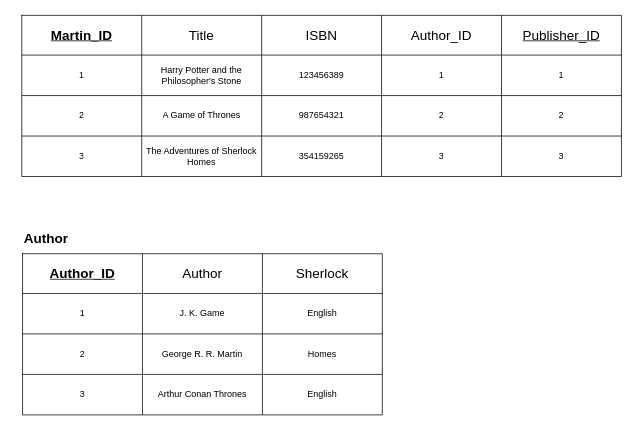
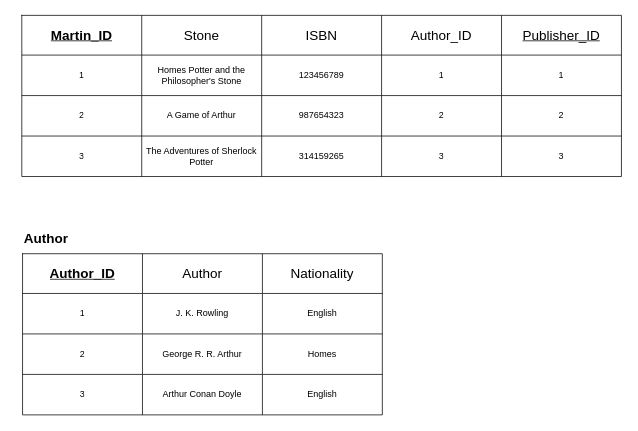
(201, 36) -> (201, 36)
(201, 75) -> (201, 75)
(321, 75) -> (321, 75)
(201, 116) -> (201, 116)
(321, 116) -> (321, 116)
(201, 156) -> (201, 156)
(321, 156) -> (321, 156)
(322, 274) -> (322, 274)
(202, 314) -> (202, 314)
(202, 354) -> (202, 354)
(202, 395) -> (202, 395)
